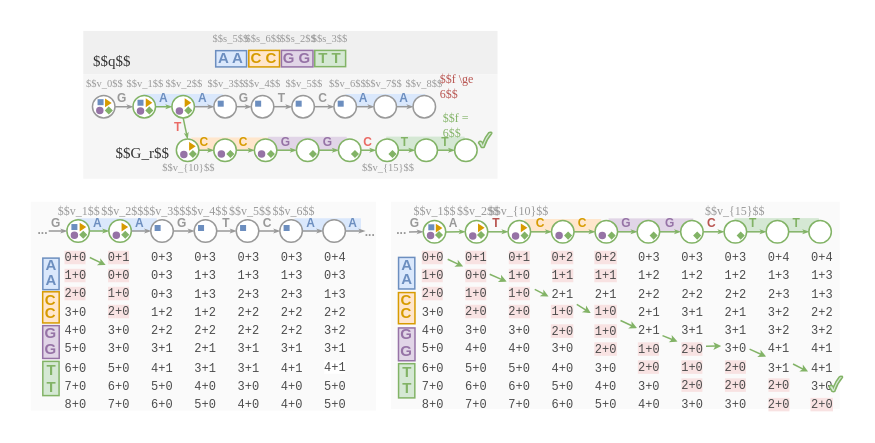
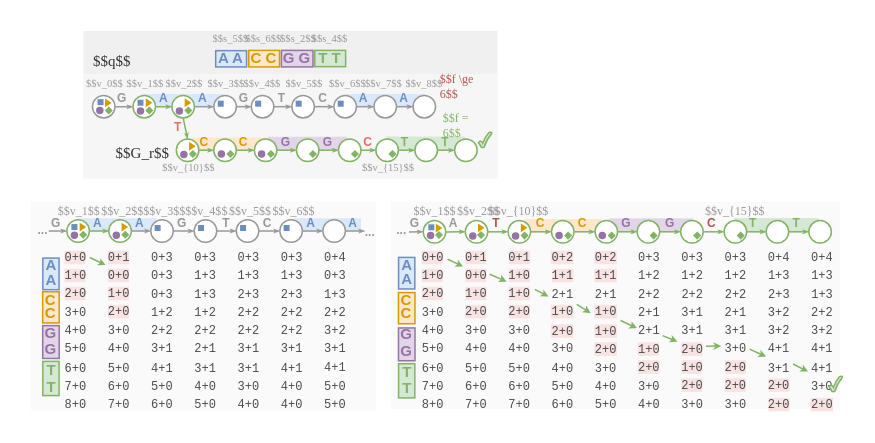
(330, 40) -> (330, 40)
(188, 312) -> (188, 312)
